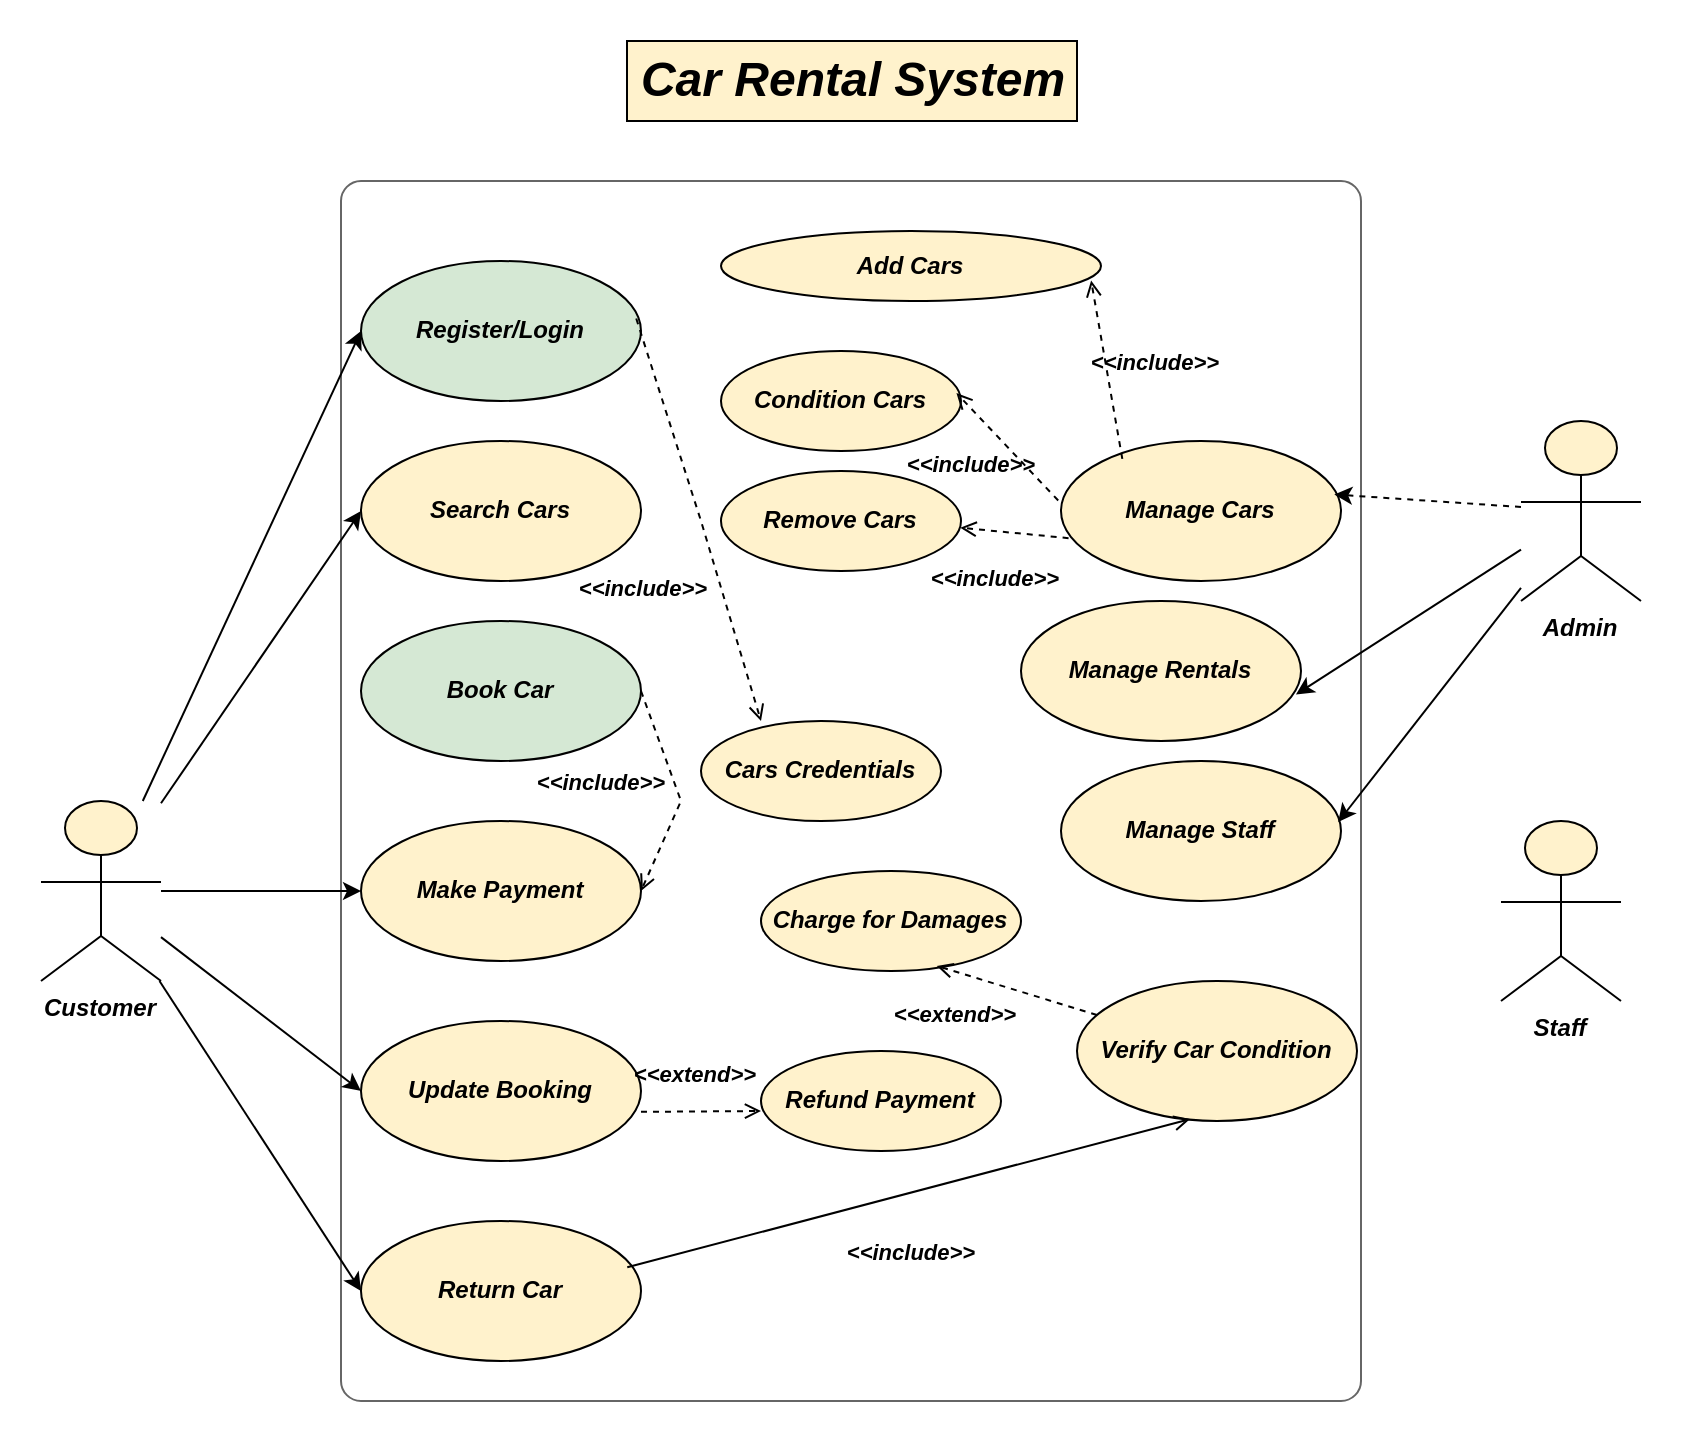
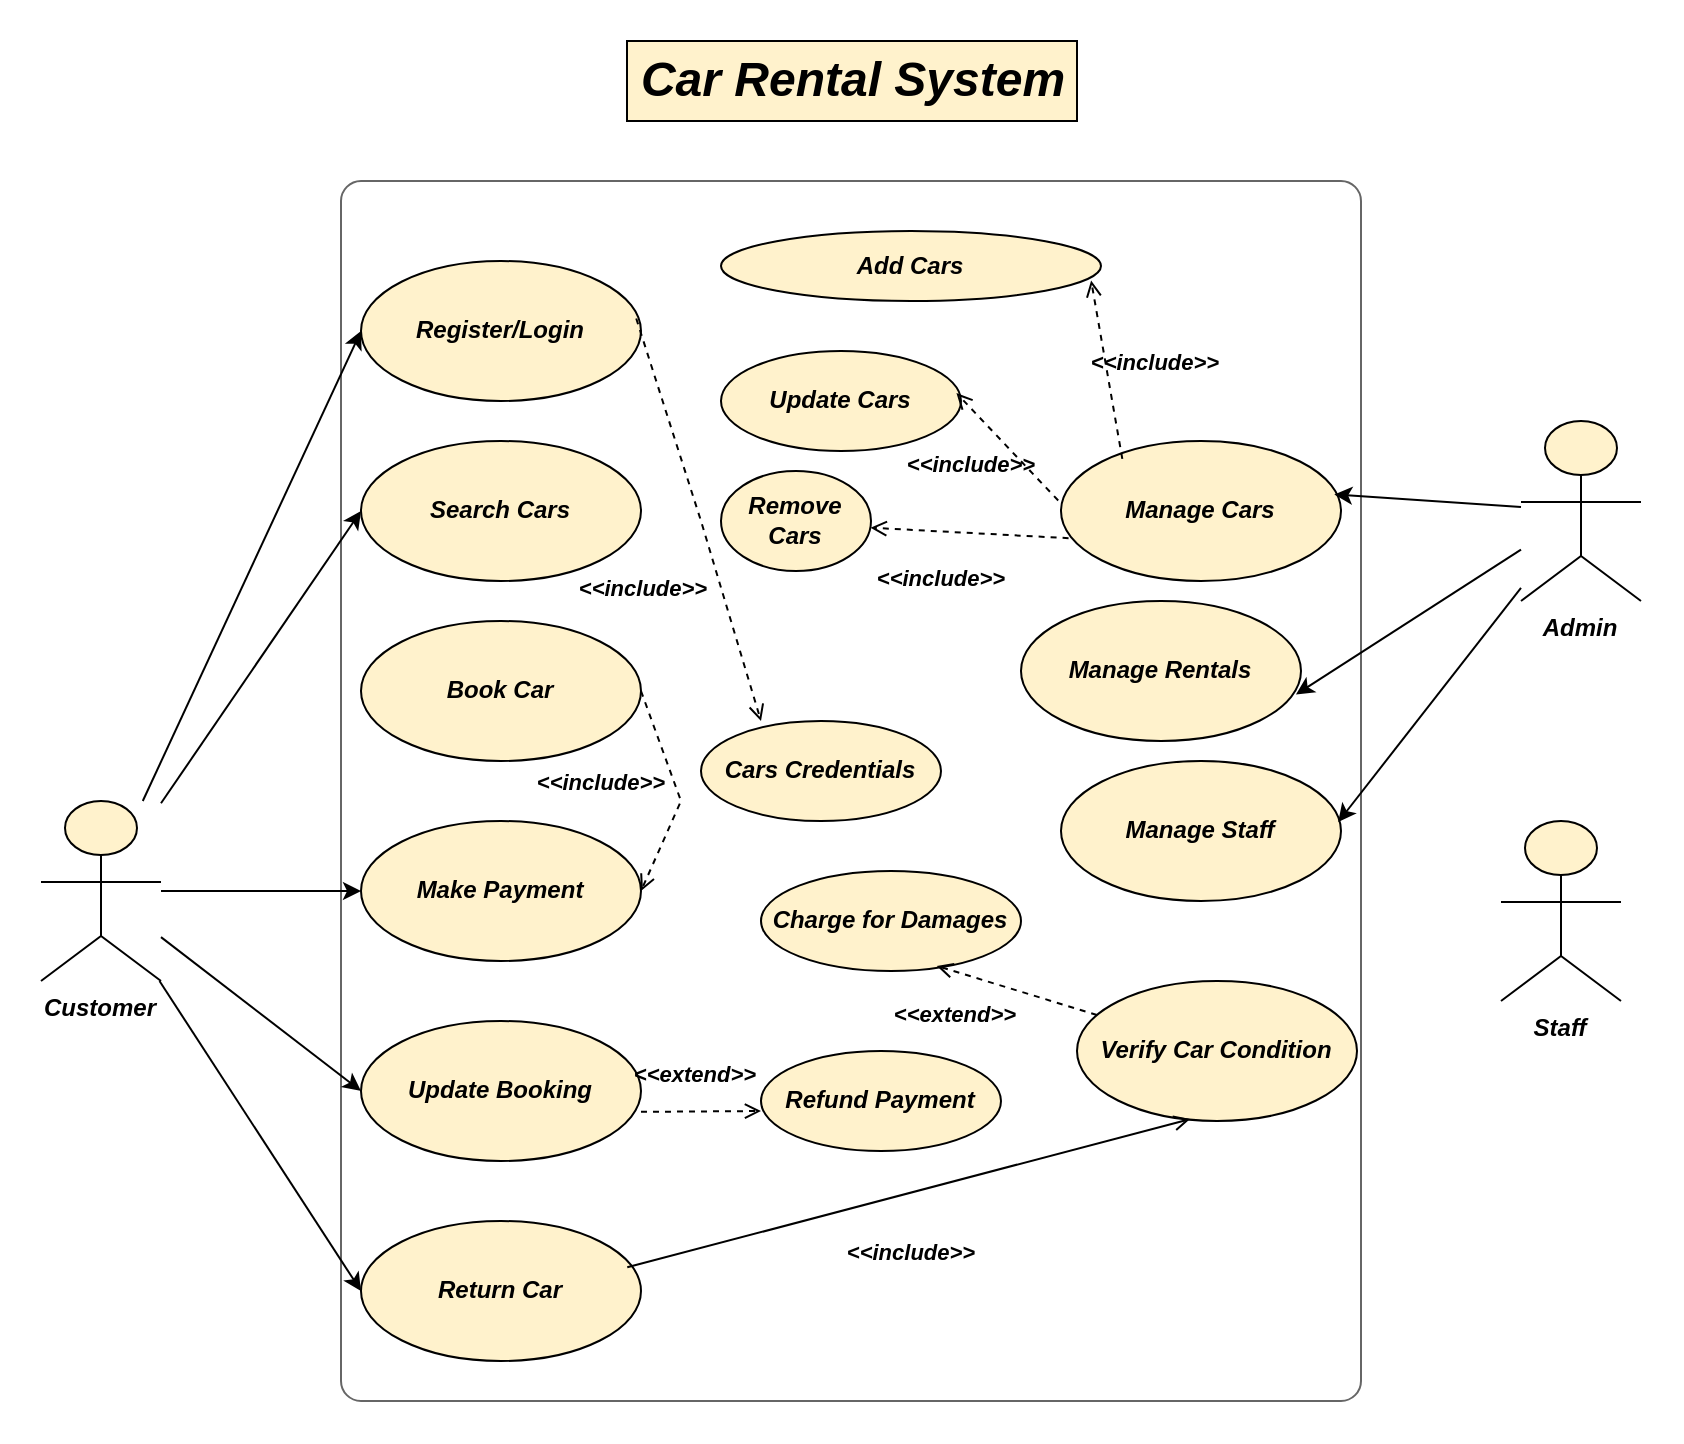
(501, 331) -> (501, 331)
(841, 401) -> (841, 401)
(1435, 501) -> (1435, 501)
(841, 521) -> (796, 521)
(501, 691) -> (501, 691)
